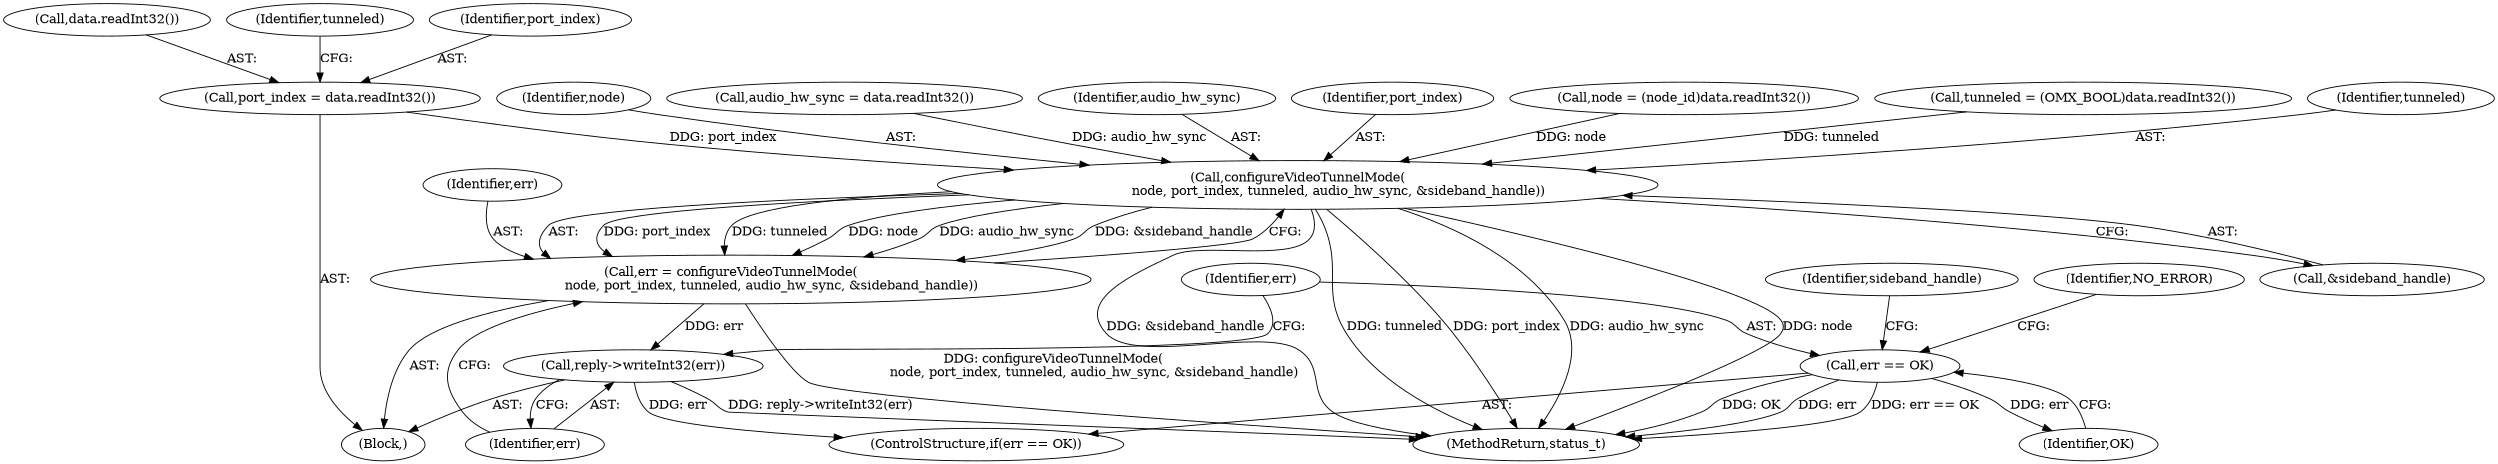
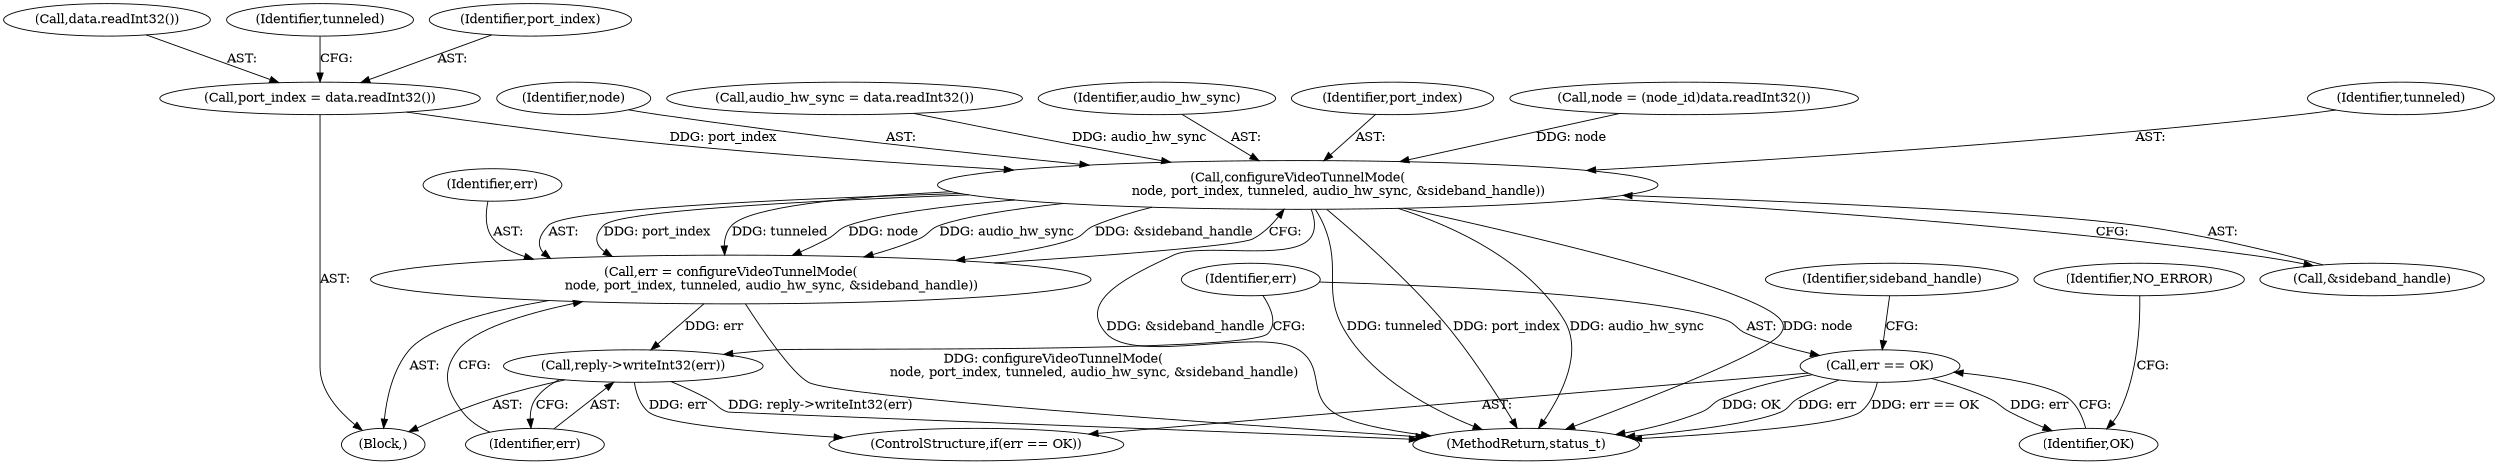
(2083, 98) -> none
(2013, 322) -> (2135, 361)
